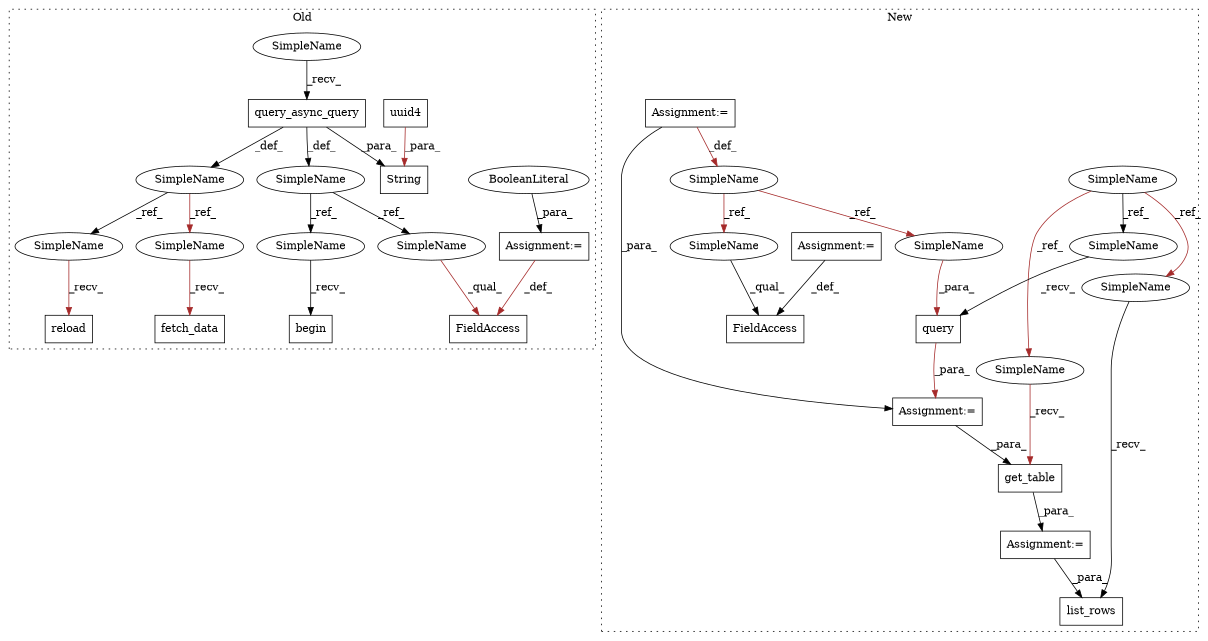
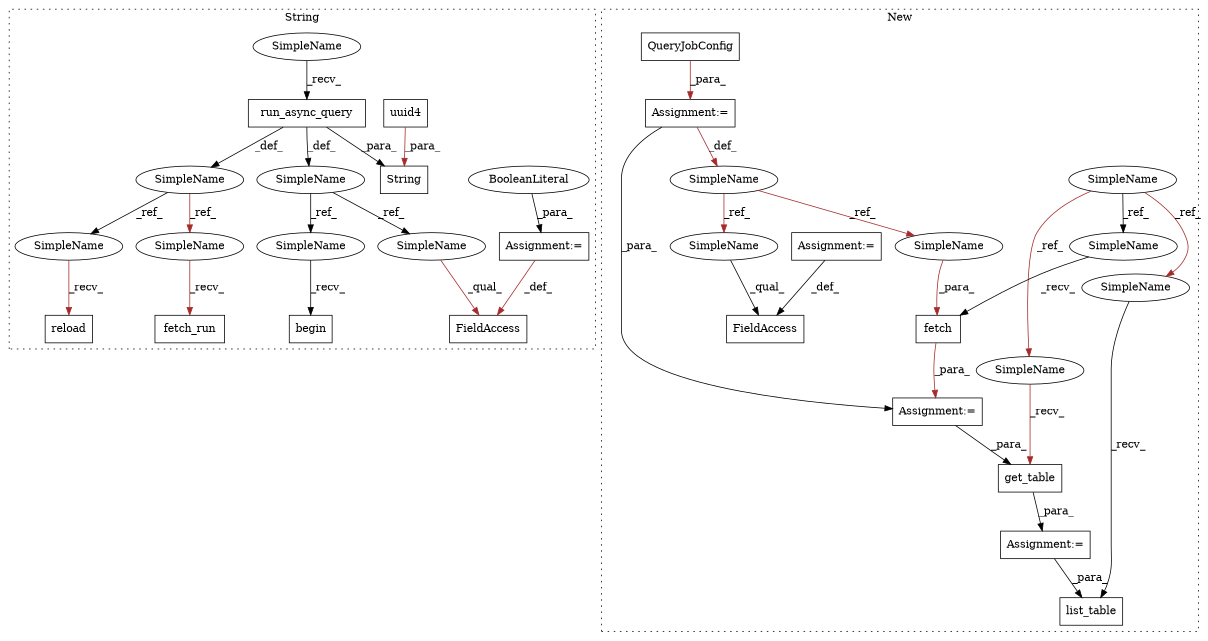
(302, 18) -> (302, 18)
none -> (690, 47)
(307, 113) -> (307, 113)
(190, 329) -> (190, 329)
(938, 329) -> (938, 329)
(1091, 611) -> (1091, 611)
